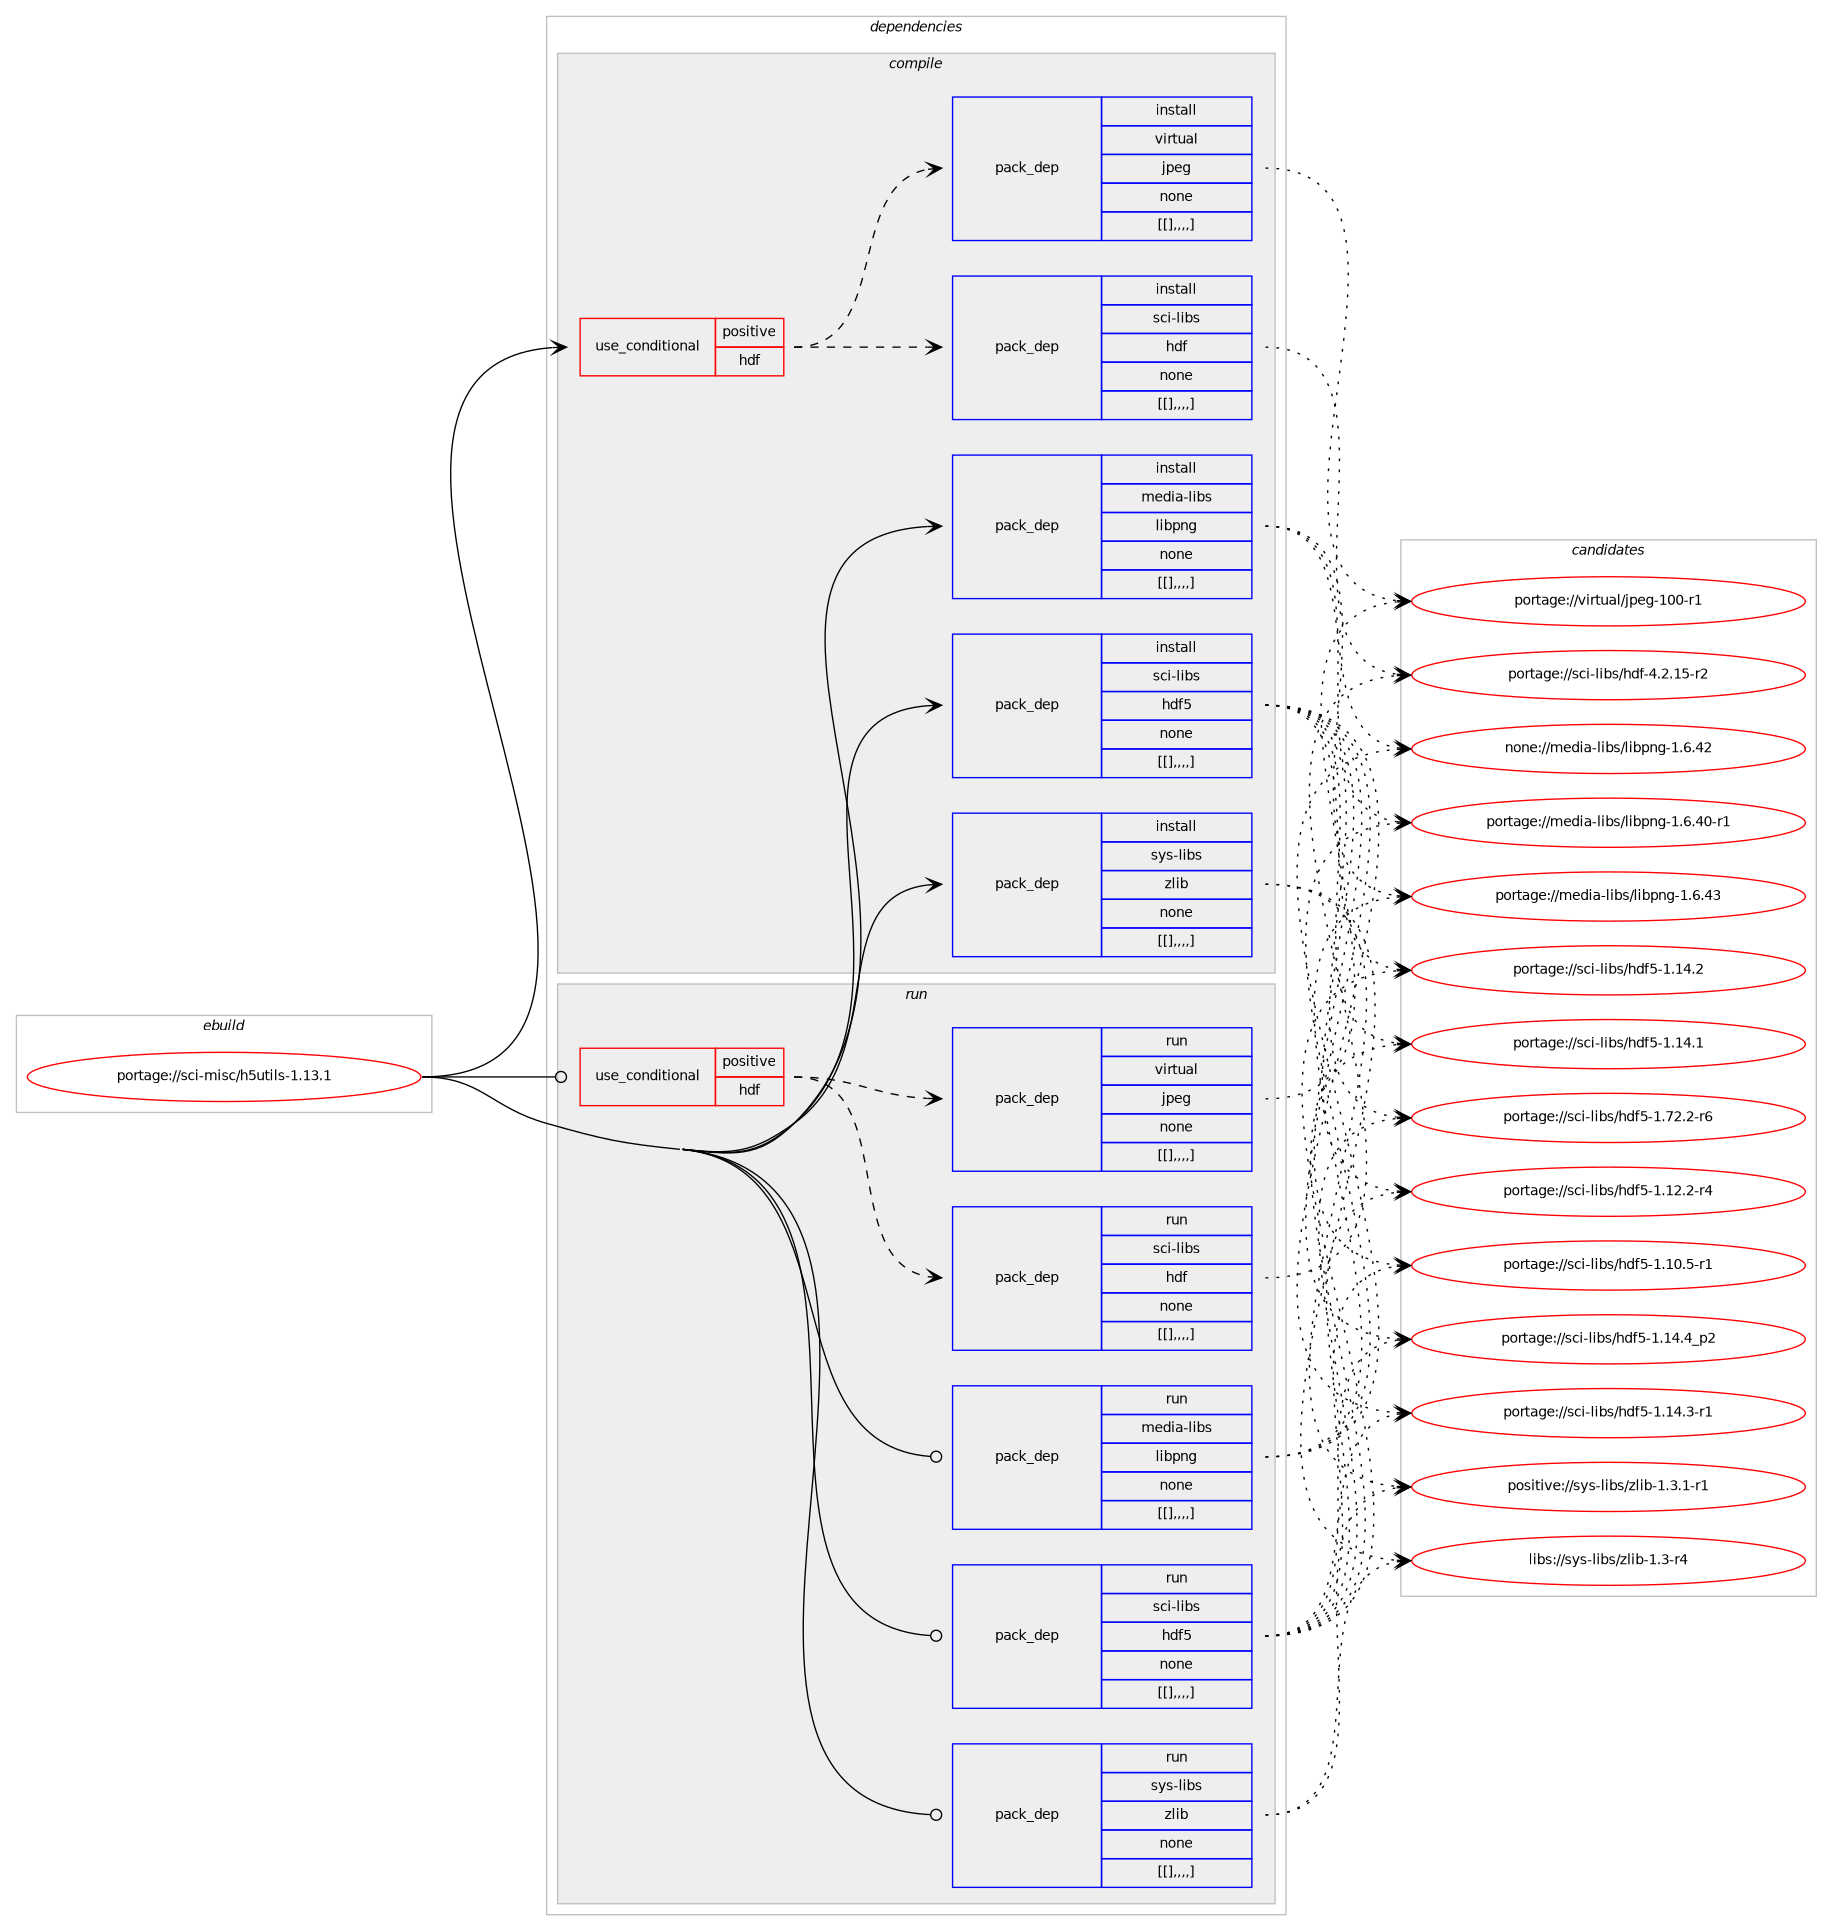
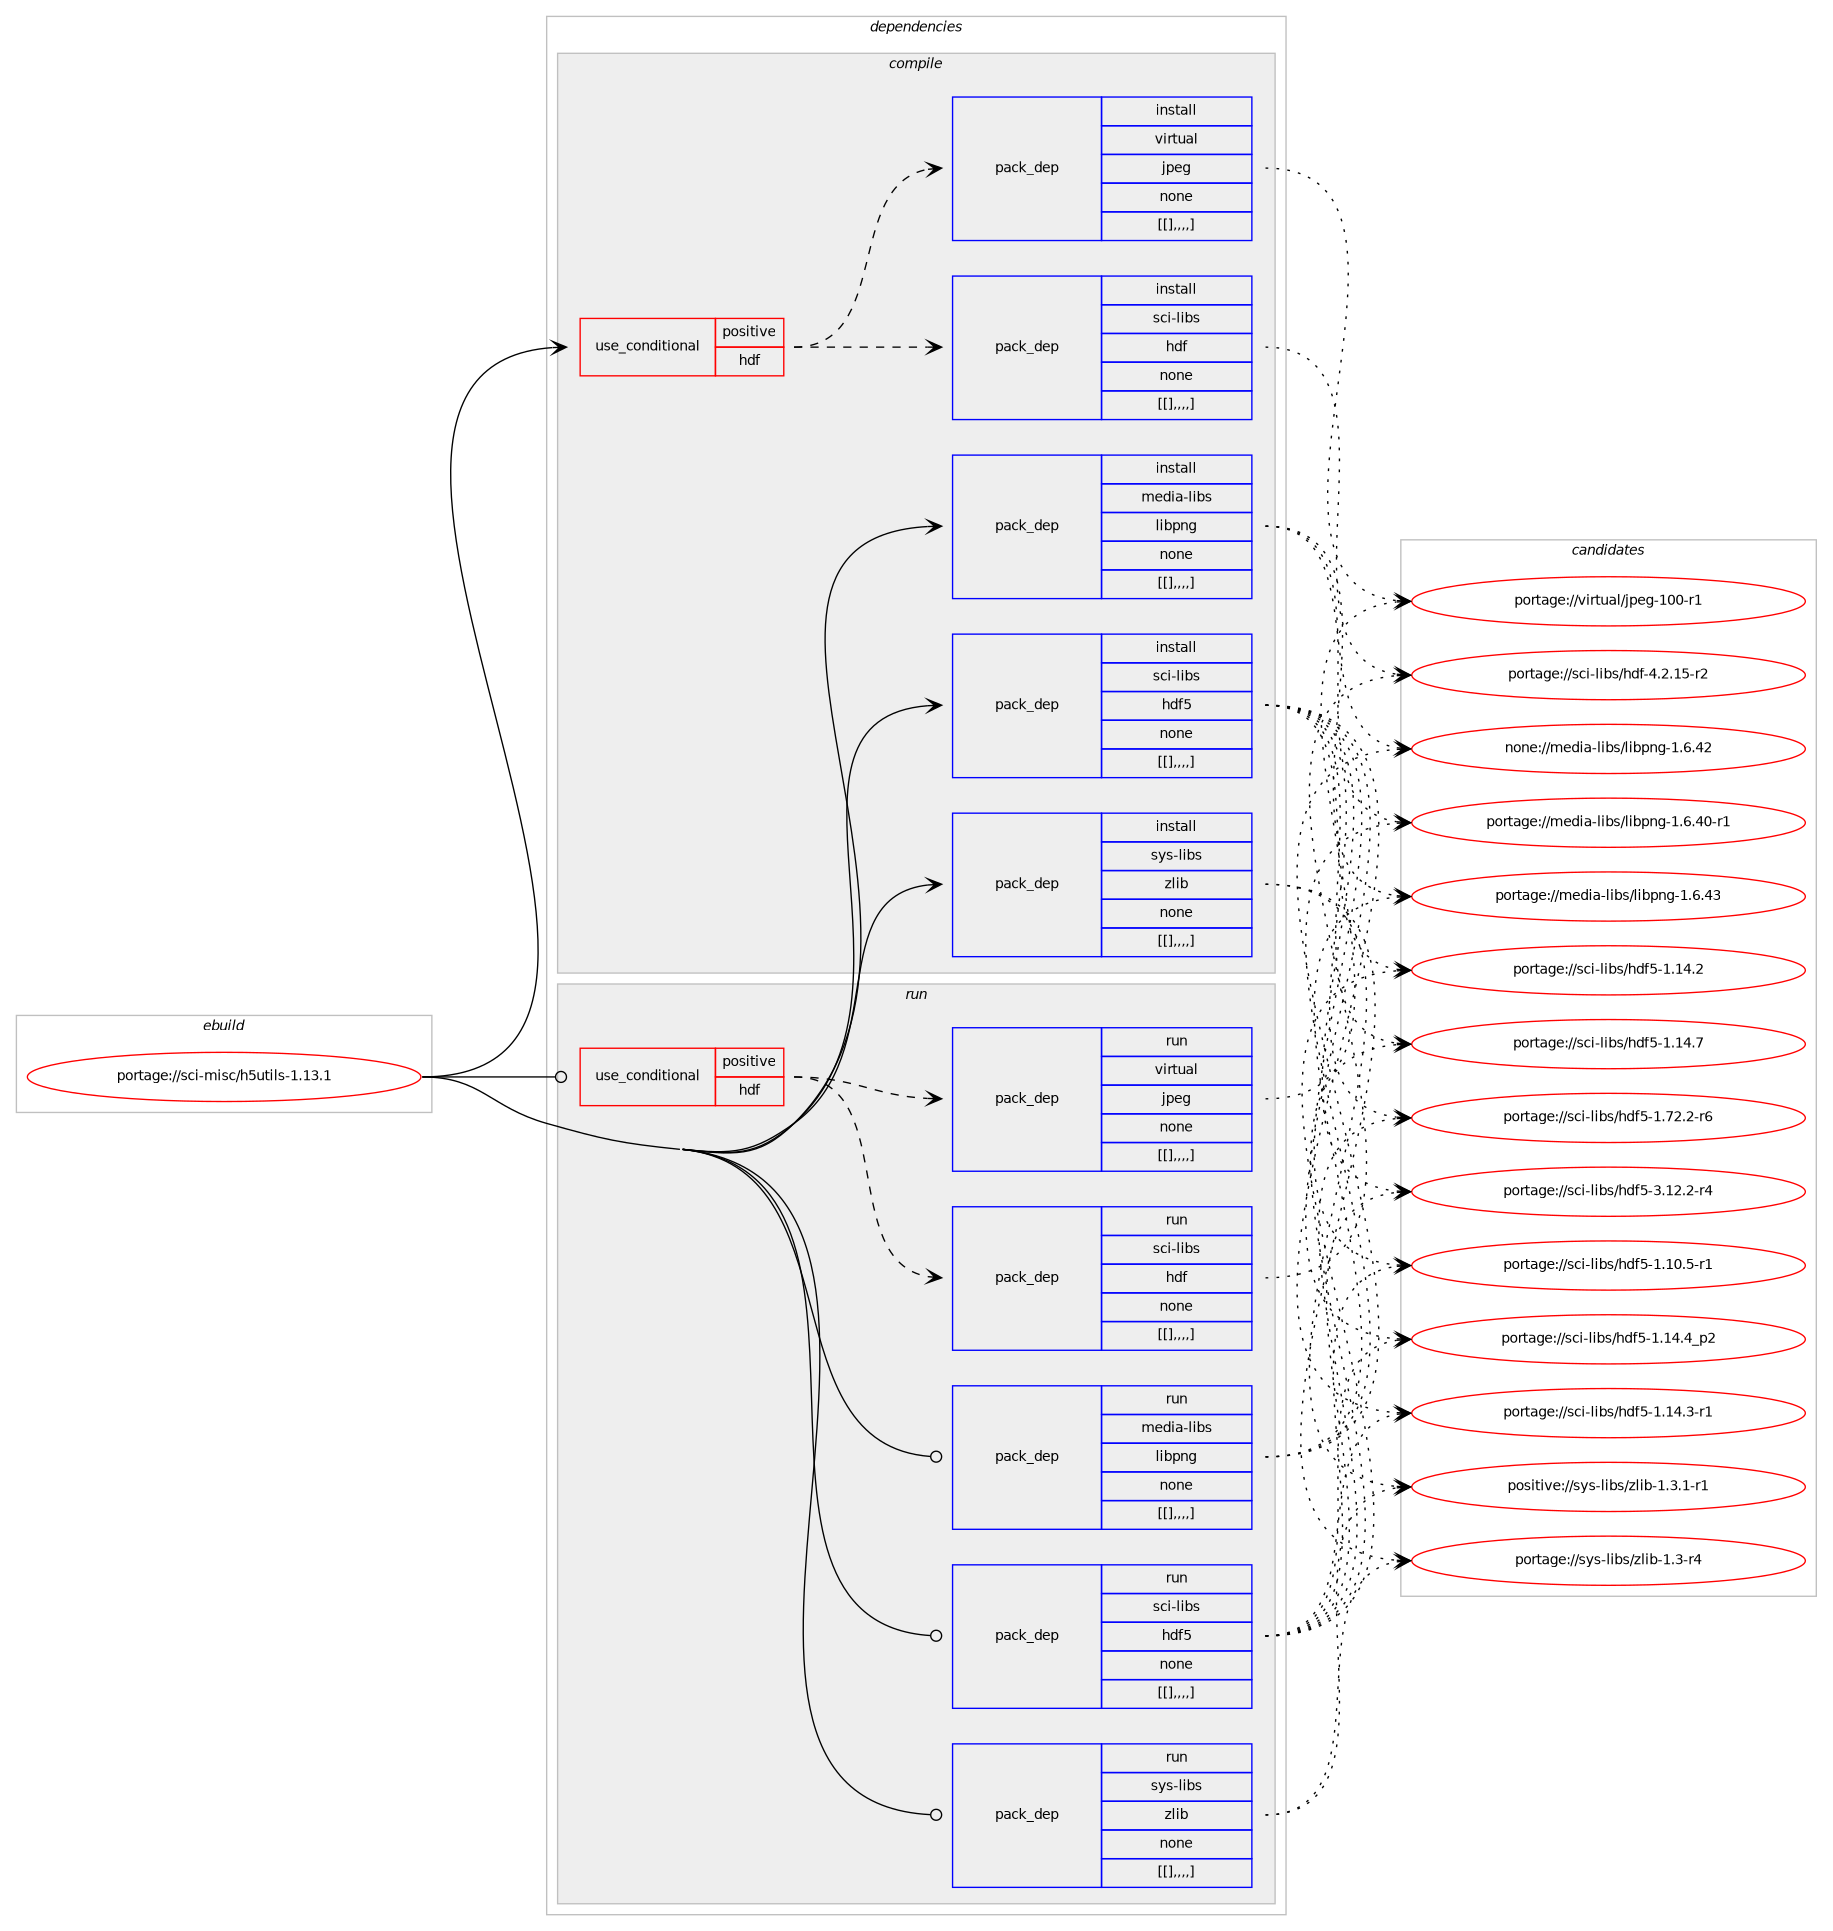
(1609, 1044) -> (1609, 1044)
(1609, 1192) -> (1609, 1192)
(1609, 1561) -> (1609, 1561)
